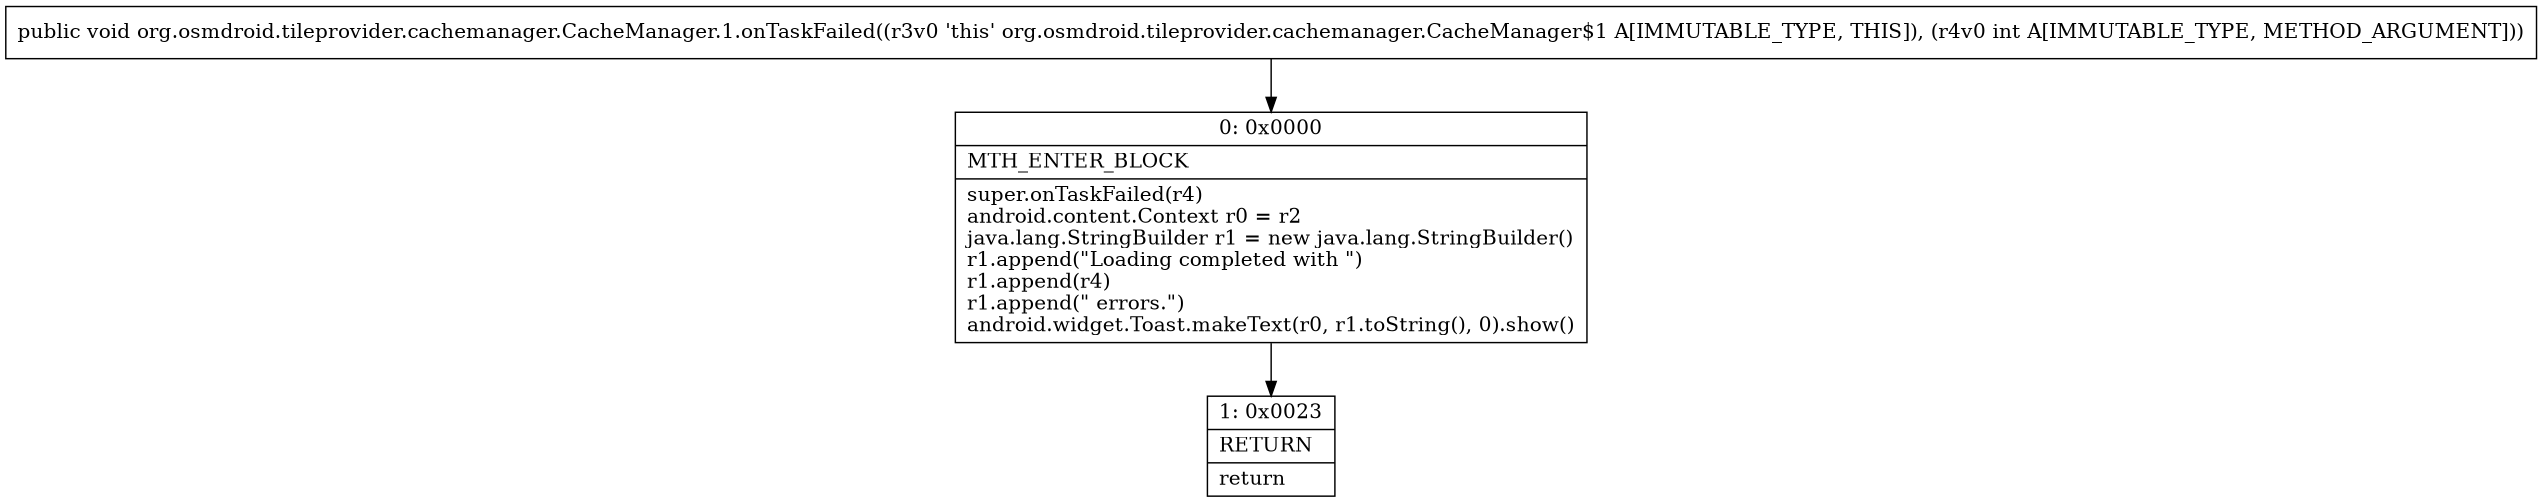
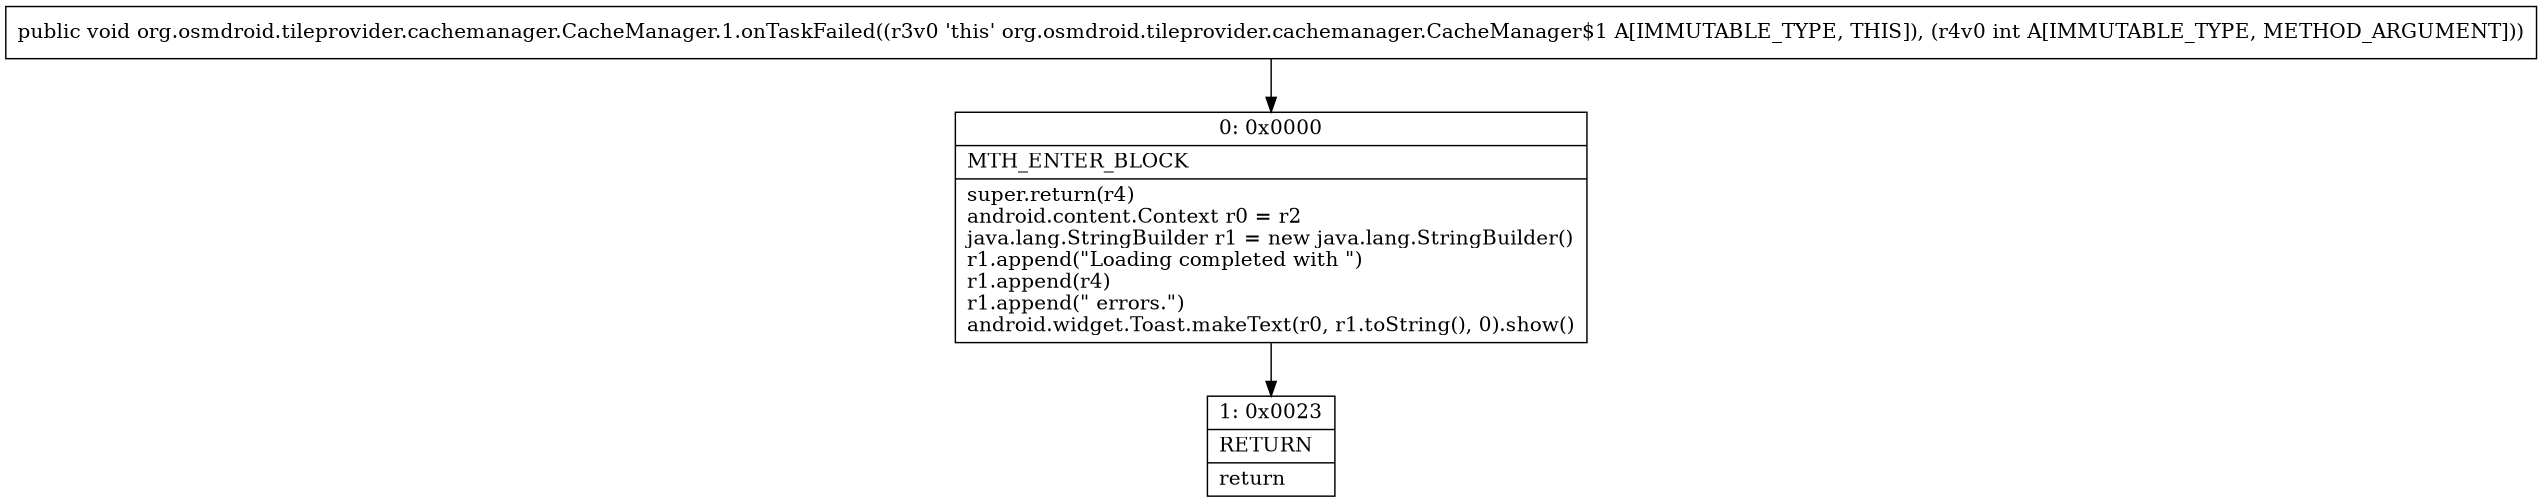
(1085, 195) -> (1051, 195)
